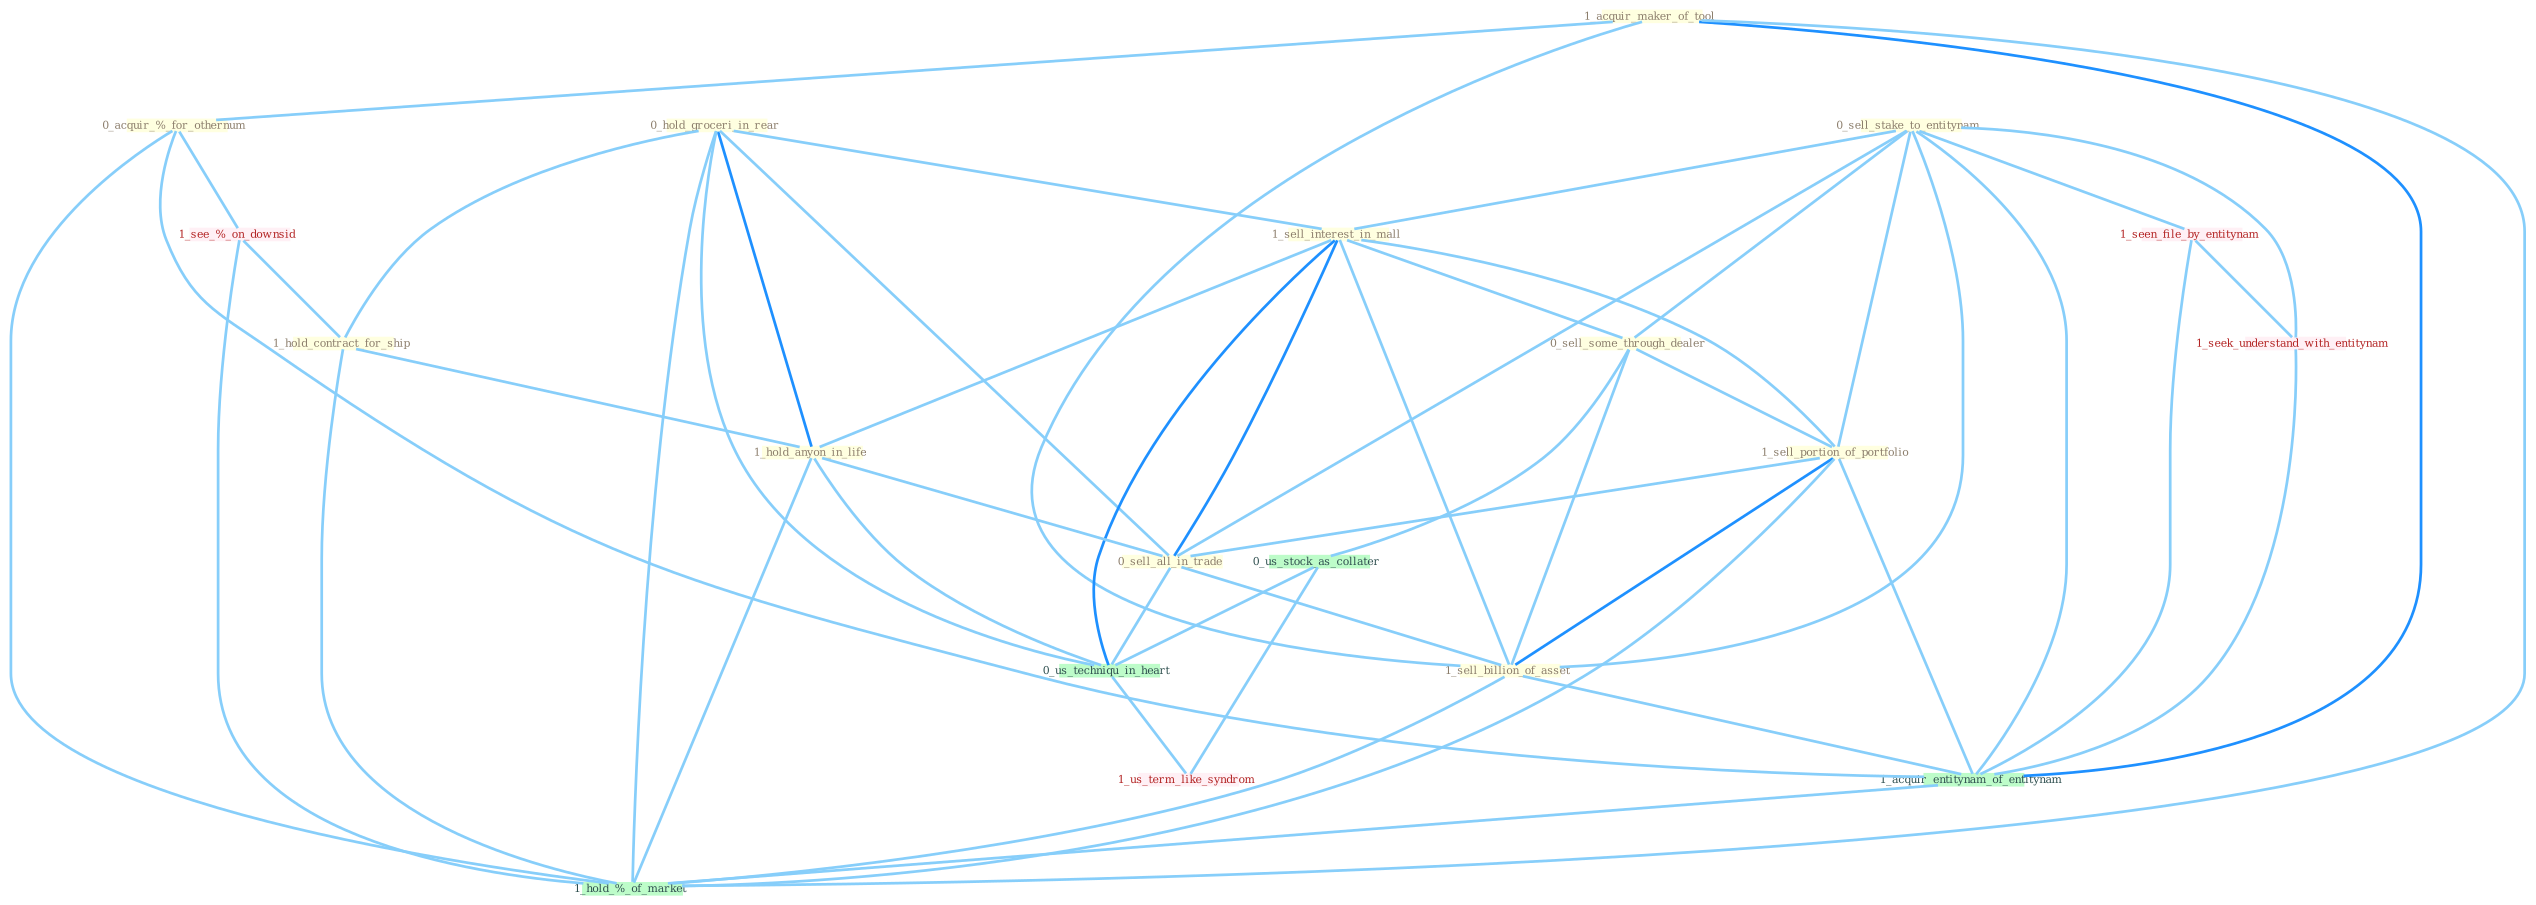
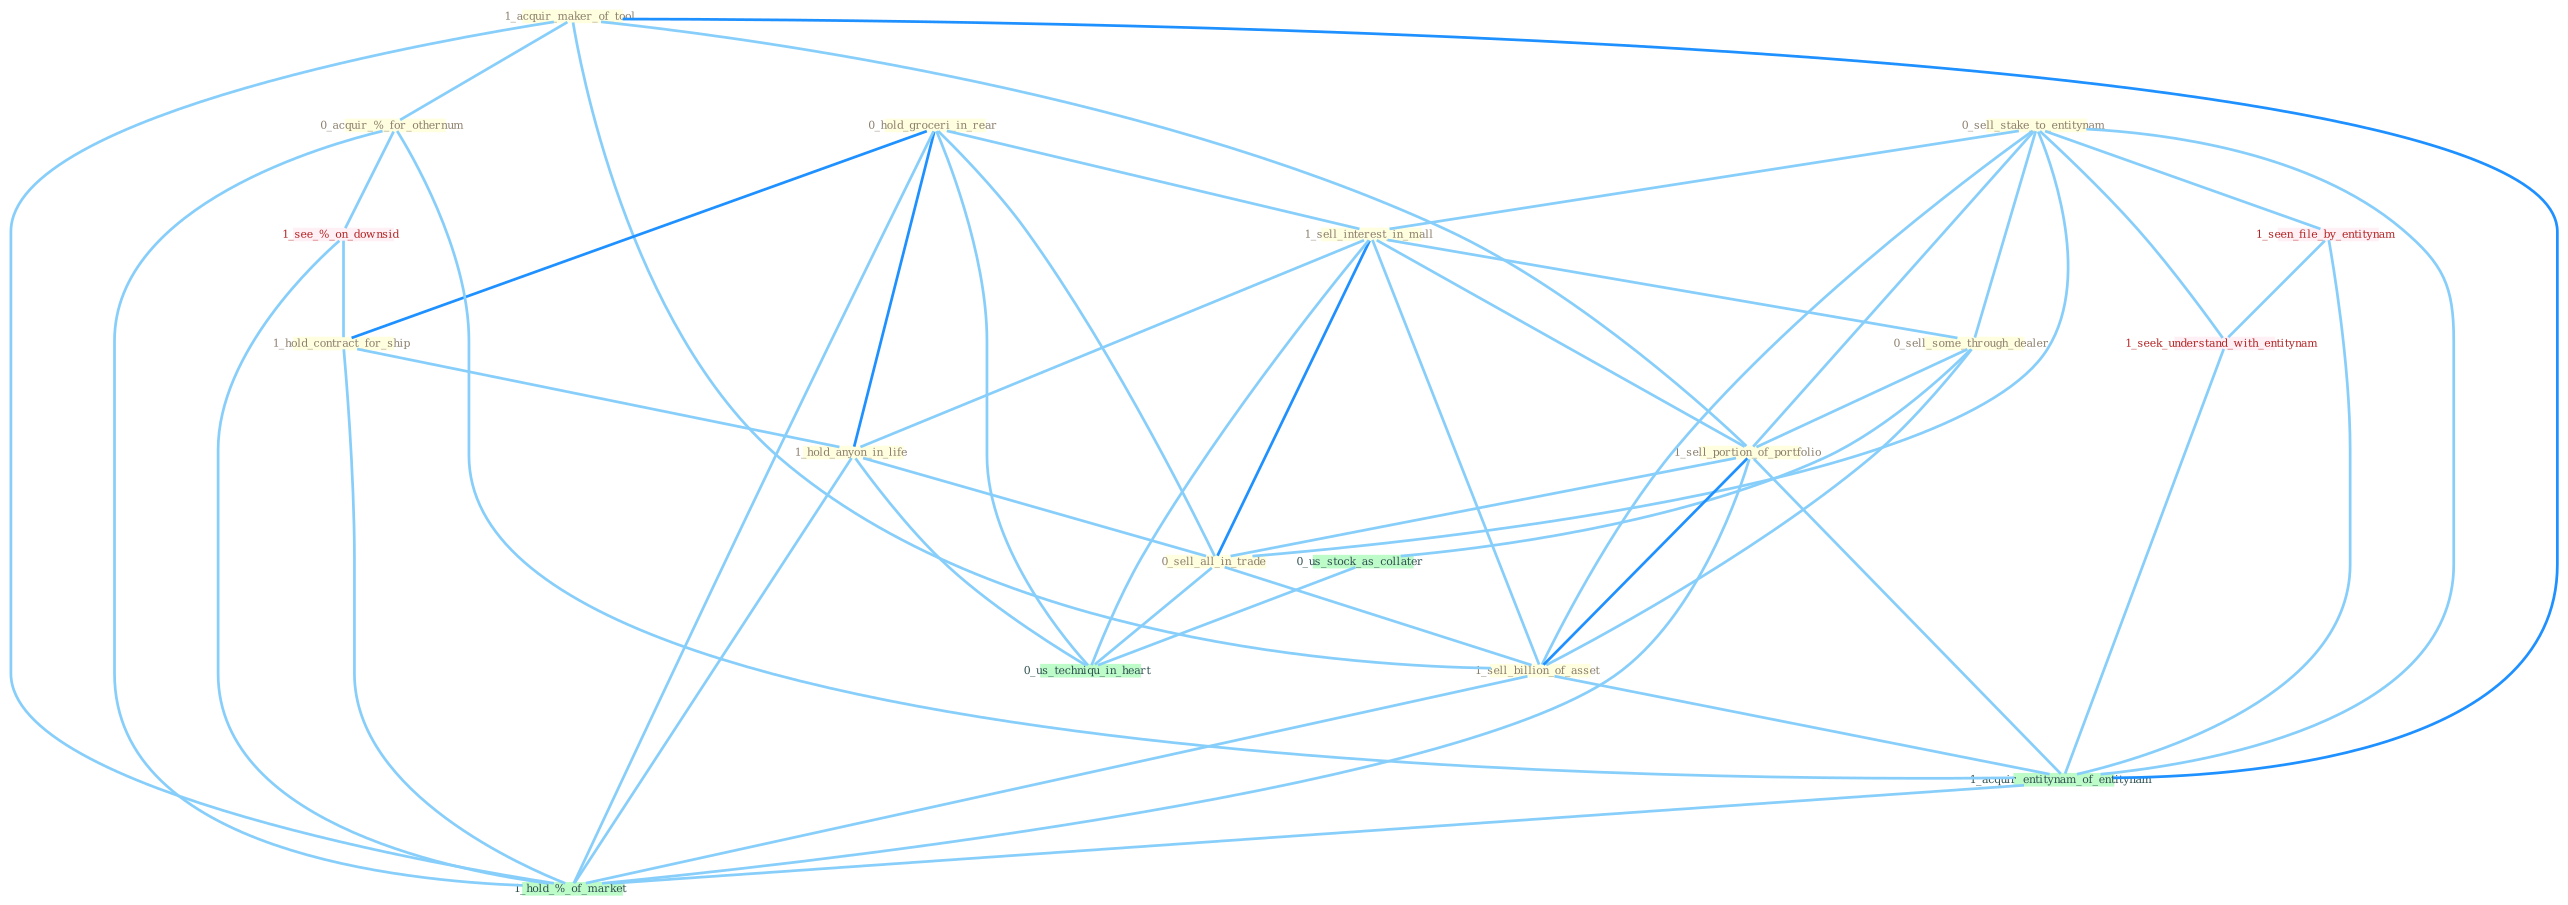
none -> (1211, 142)
(495, 192) -> (654, 229)
(1165, 429) -> (1215, 443)
(1189, 780) -> none
